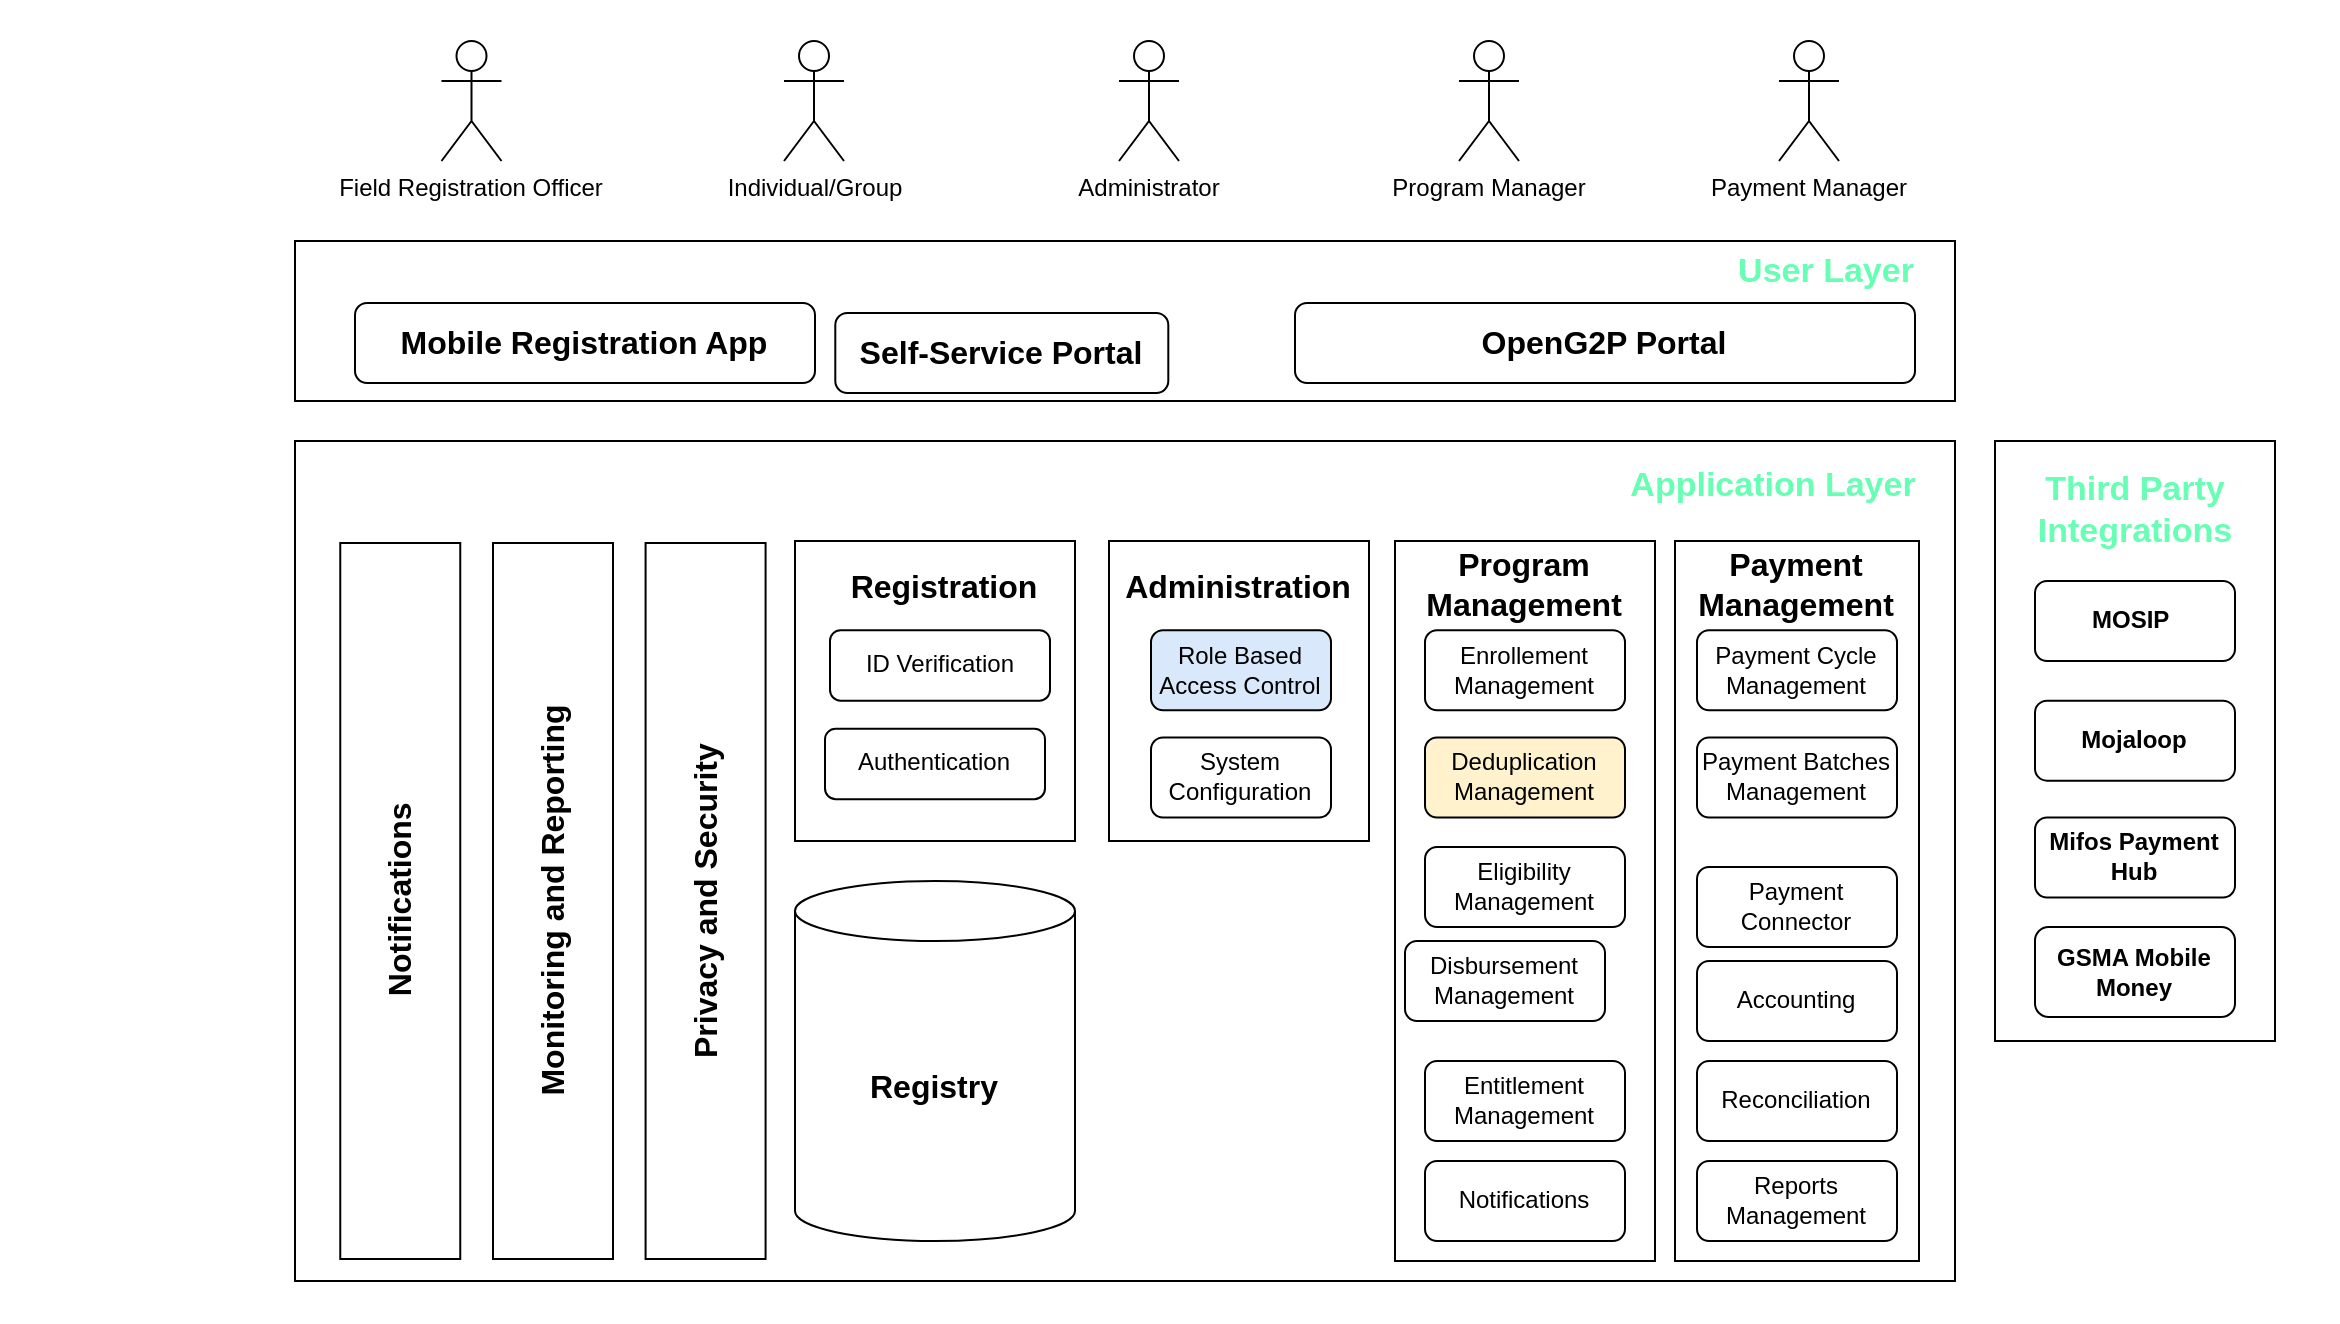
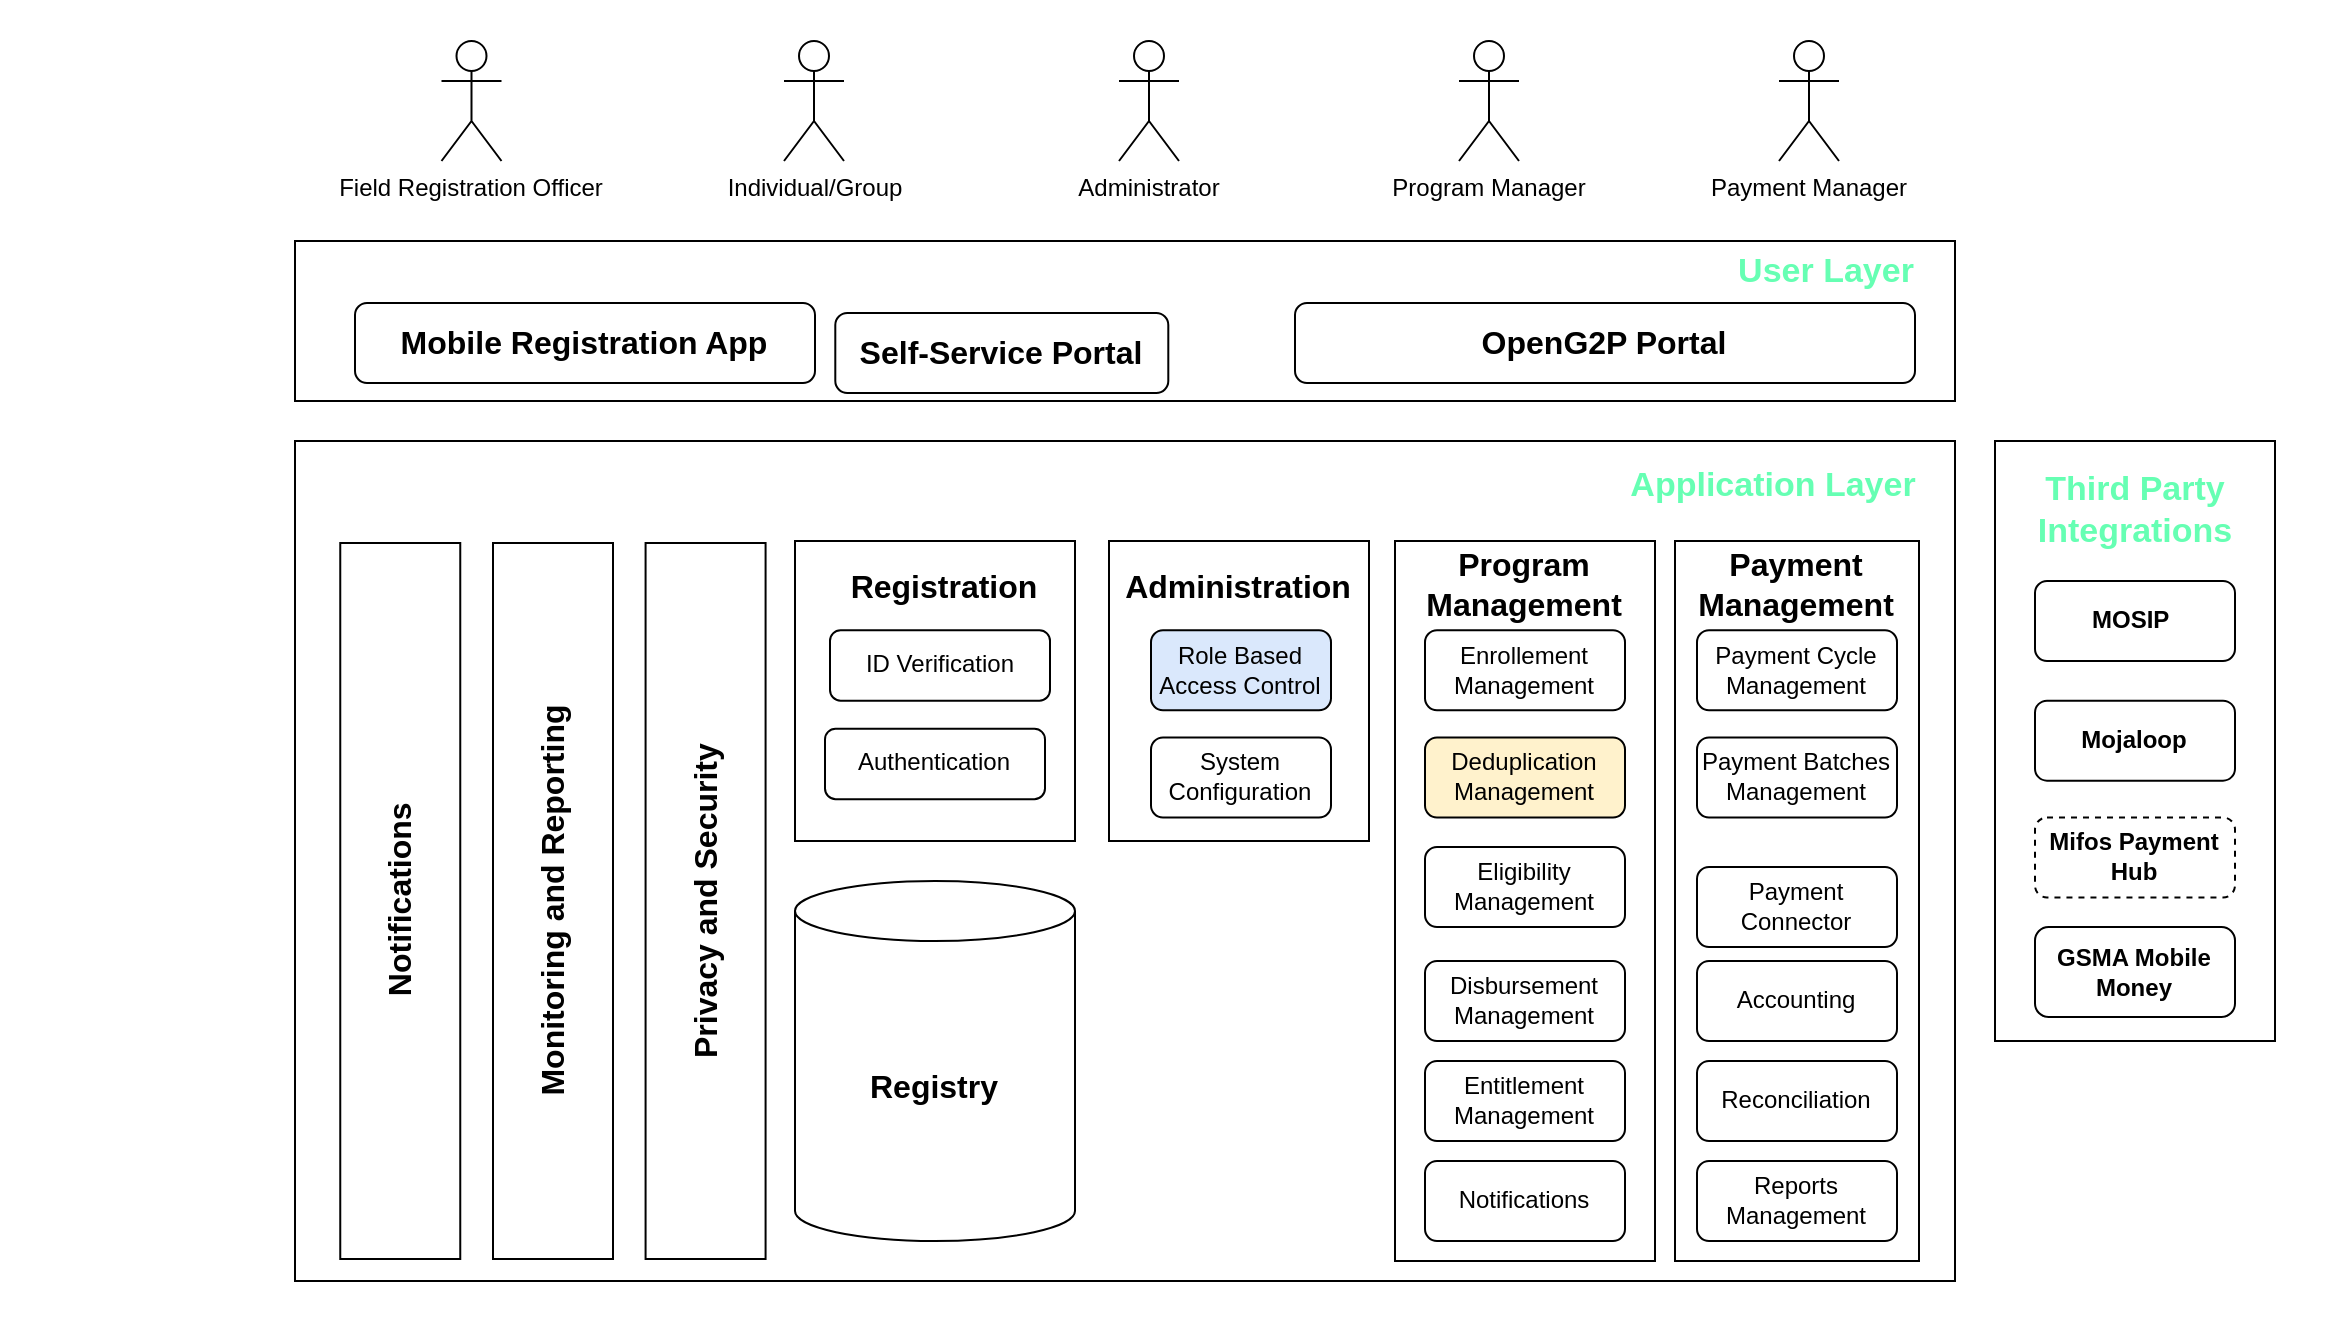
(2135, 858) -> (2135, 858)
(1505, 981) -> (1525, 1001)
